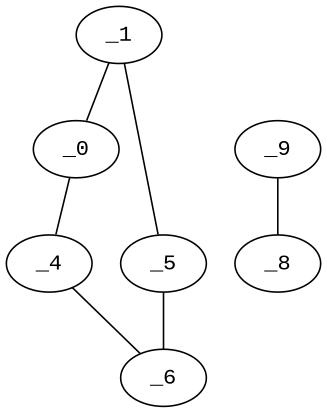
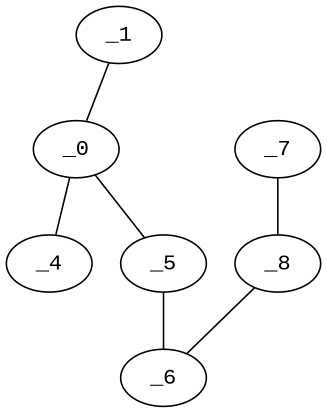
(141, 149) -> (120, 206)
(278, 149) -> (278, 149)
(106, 321) -> (221, 320)
